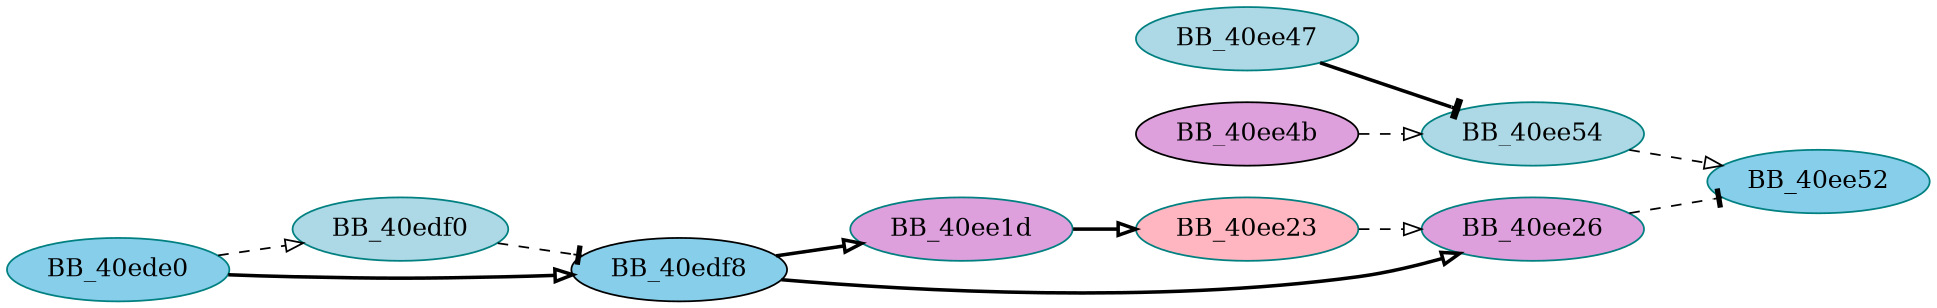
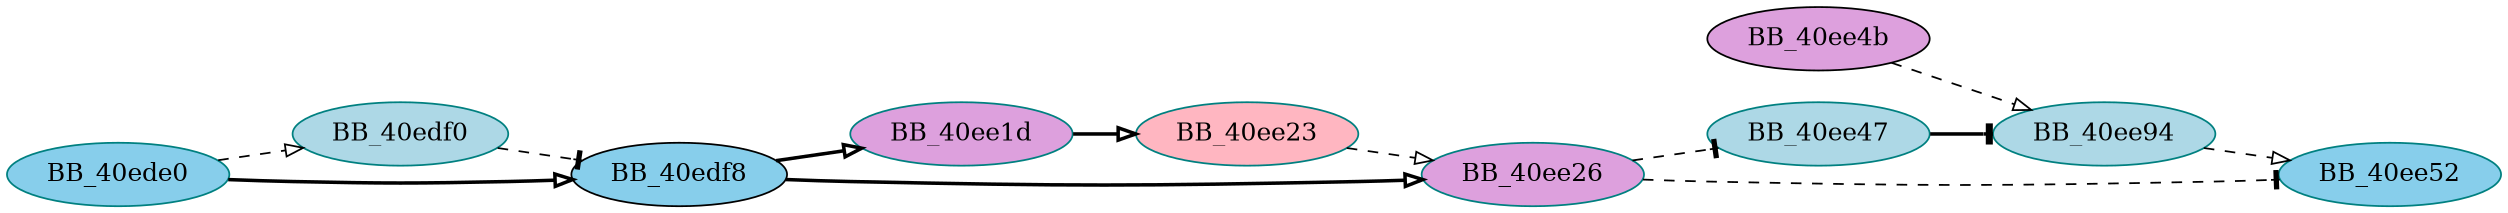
(1533, 134) -> (2104, 134)
none -> (1671, 155)
